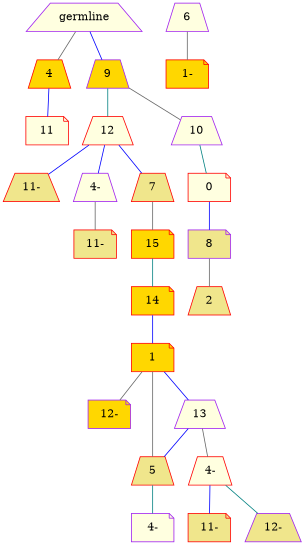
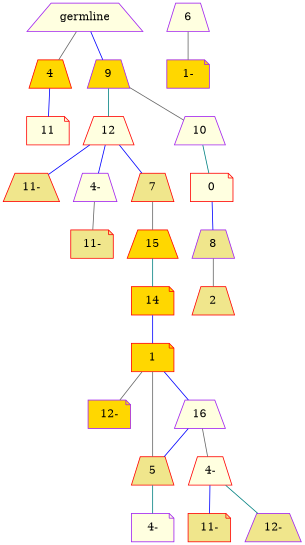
(187, 74) -> (188, 74)
(153, 244) -> (153, 244)
(209, 244) -> (213, 244)
(200, 414) -> (200, 414)
